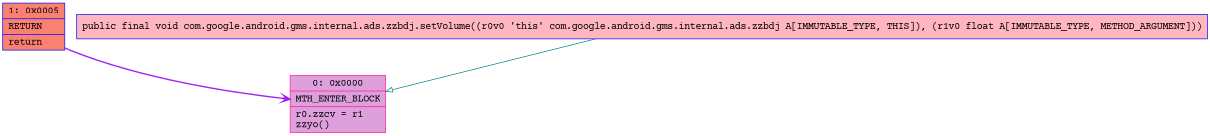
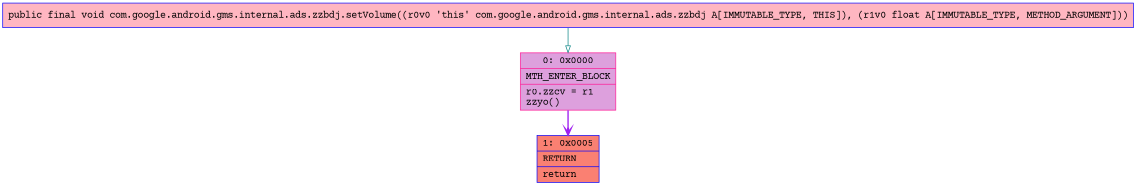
(172, 80) -> (568, 119)
